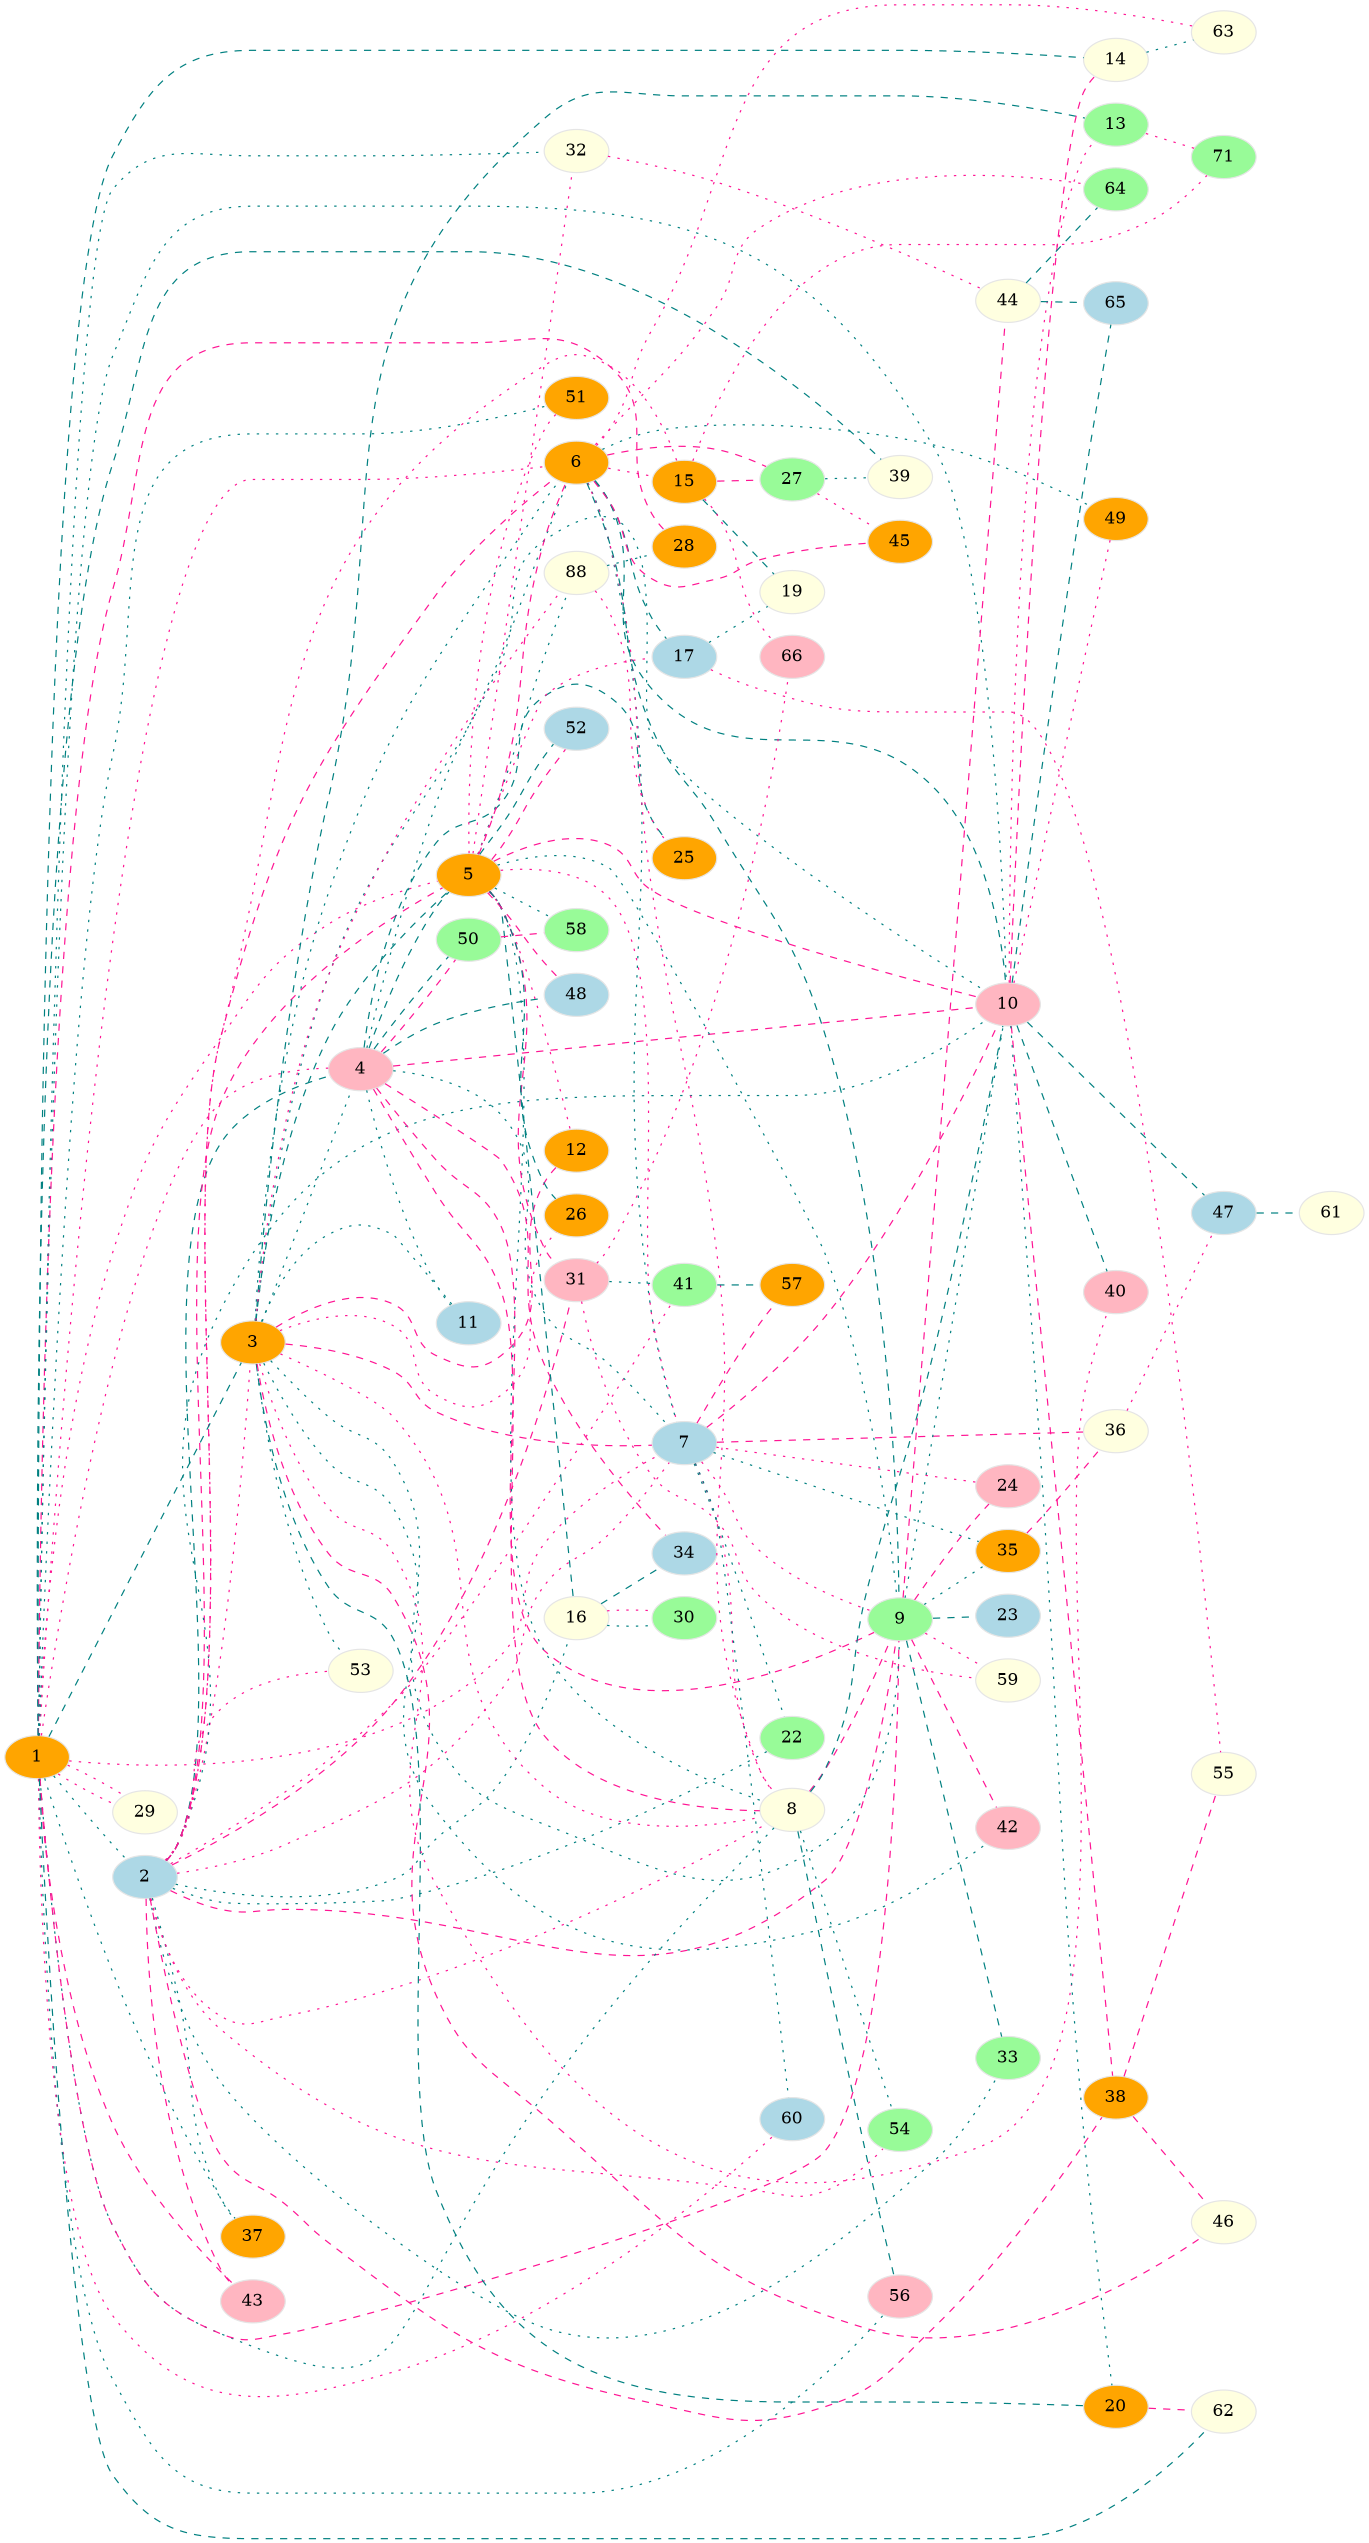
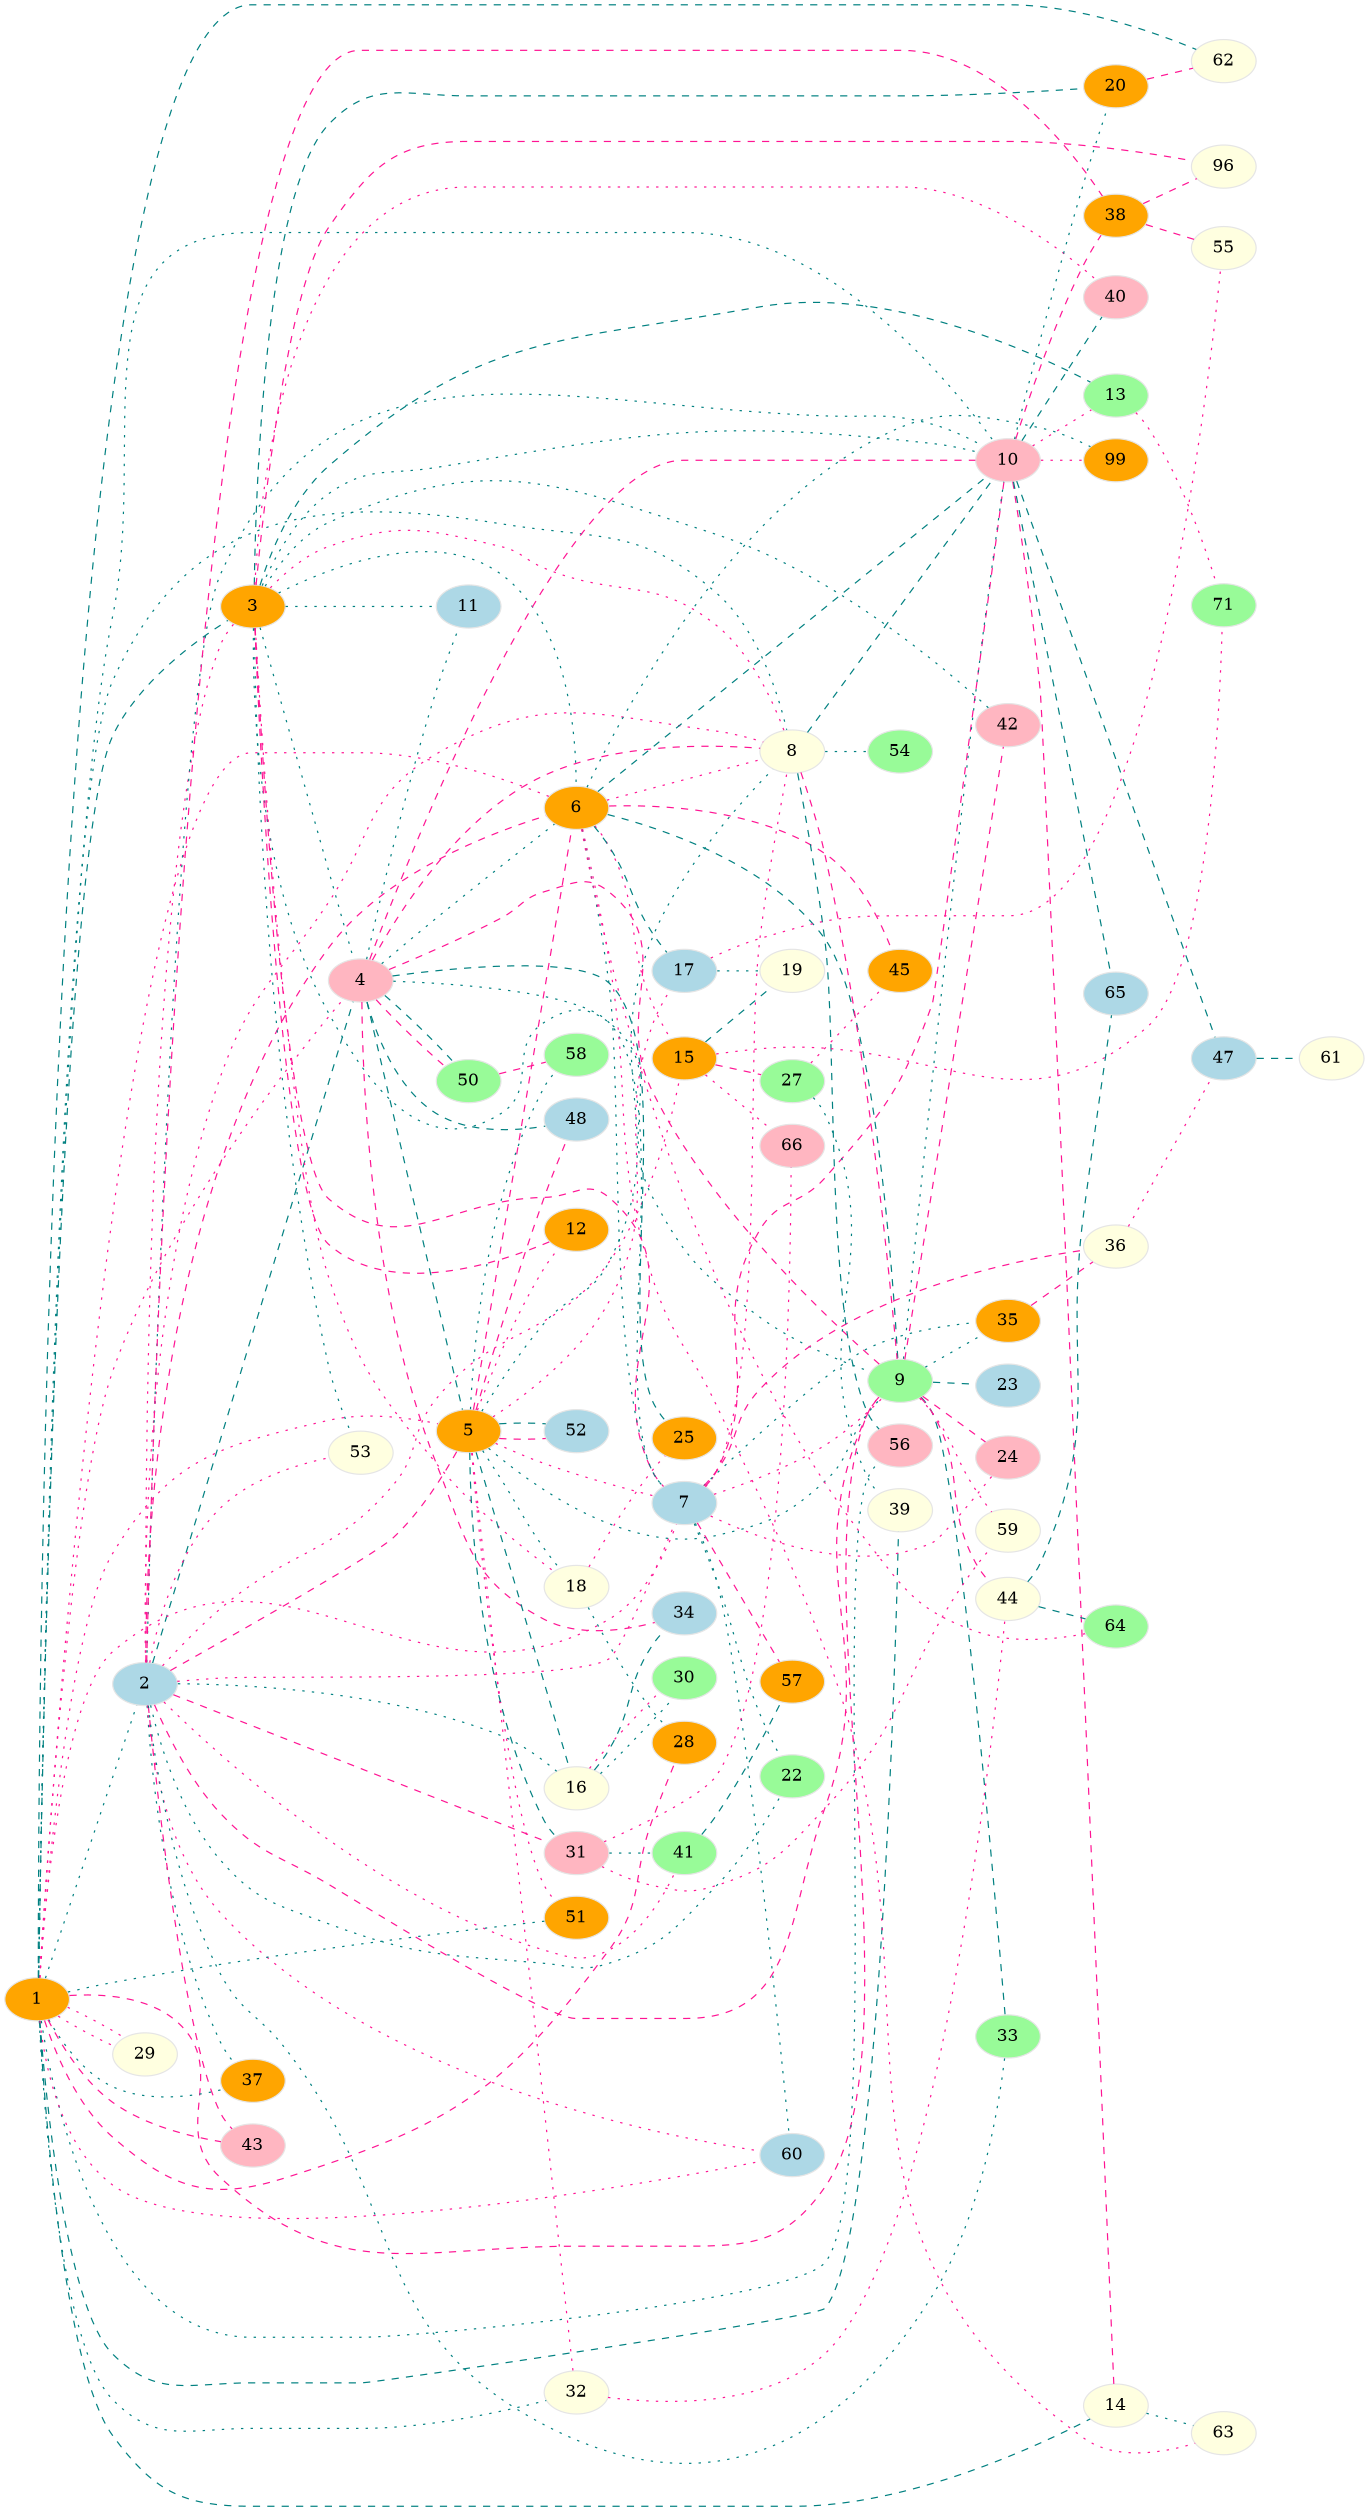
(688, 446) -> none
(1116, 519) -> (1116, 460)
(577, 573) -> (577, 1587)
(725, 923) -> none
(523, 1078) -> (489, 1651)
(304, 1097) -> none
(577, 1215) -> none
(468, 2157) -> (370, 2026)
(1224, 2222) -> (1224, 167)
